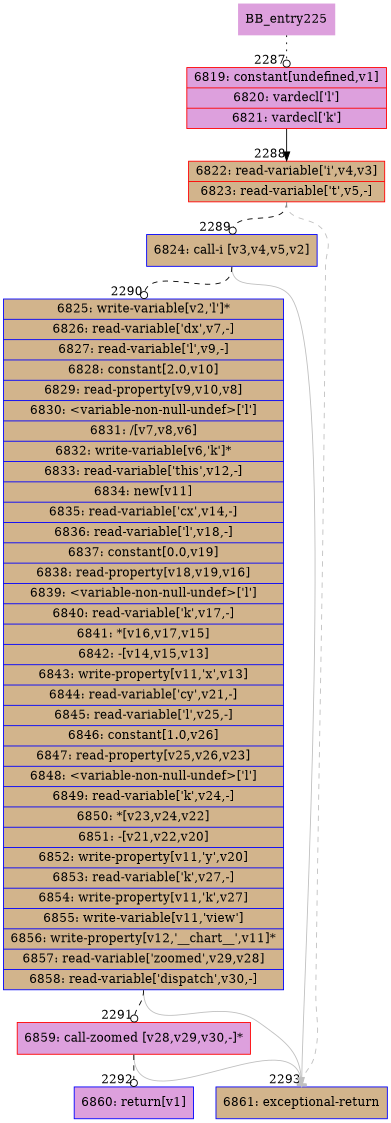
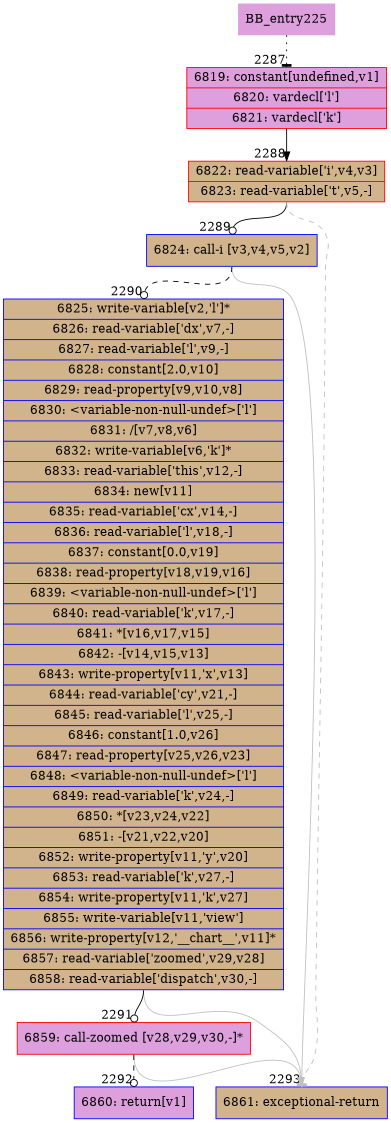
(287, 48) -> (287, 49)
(263, 218) -> (263, 218)
(140, 1003) -> (140, 1003)
